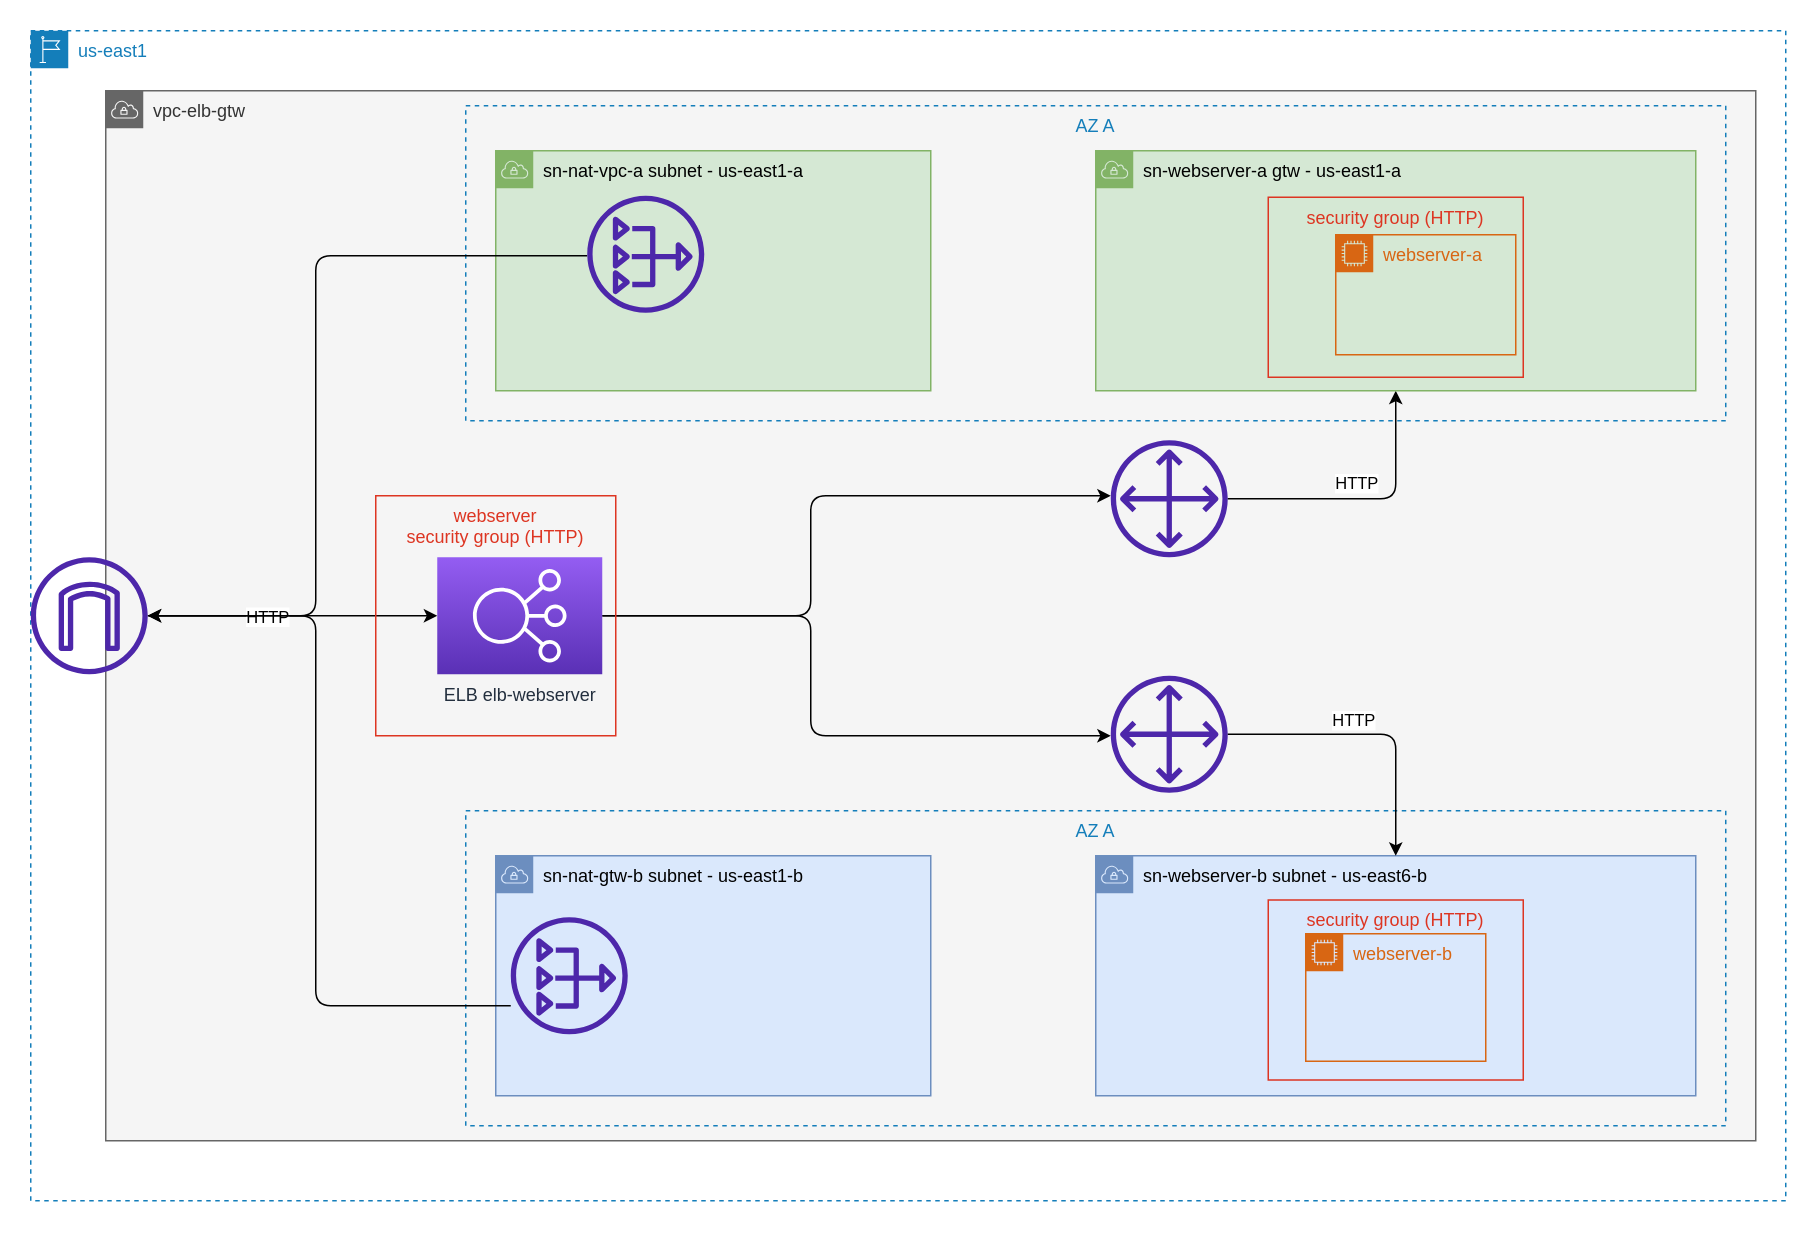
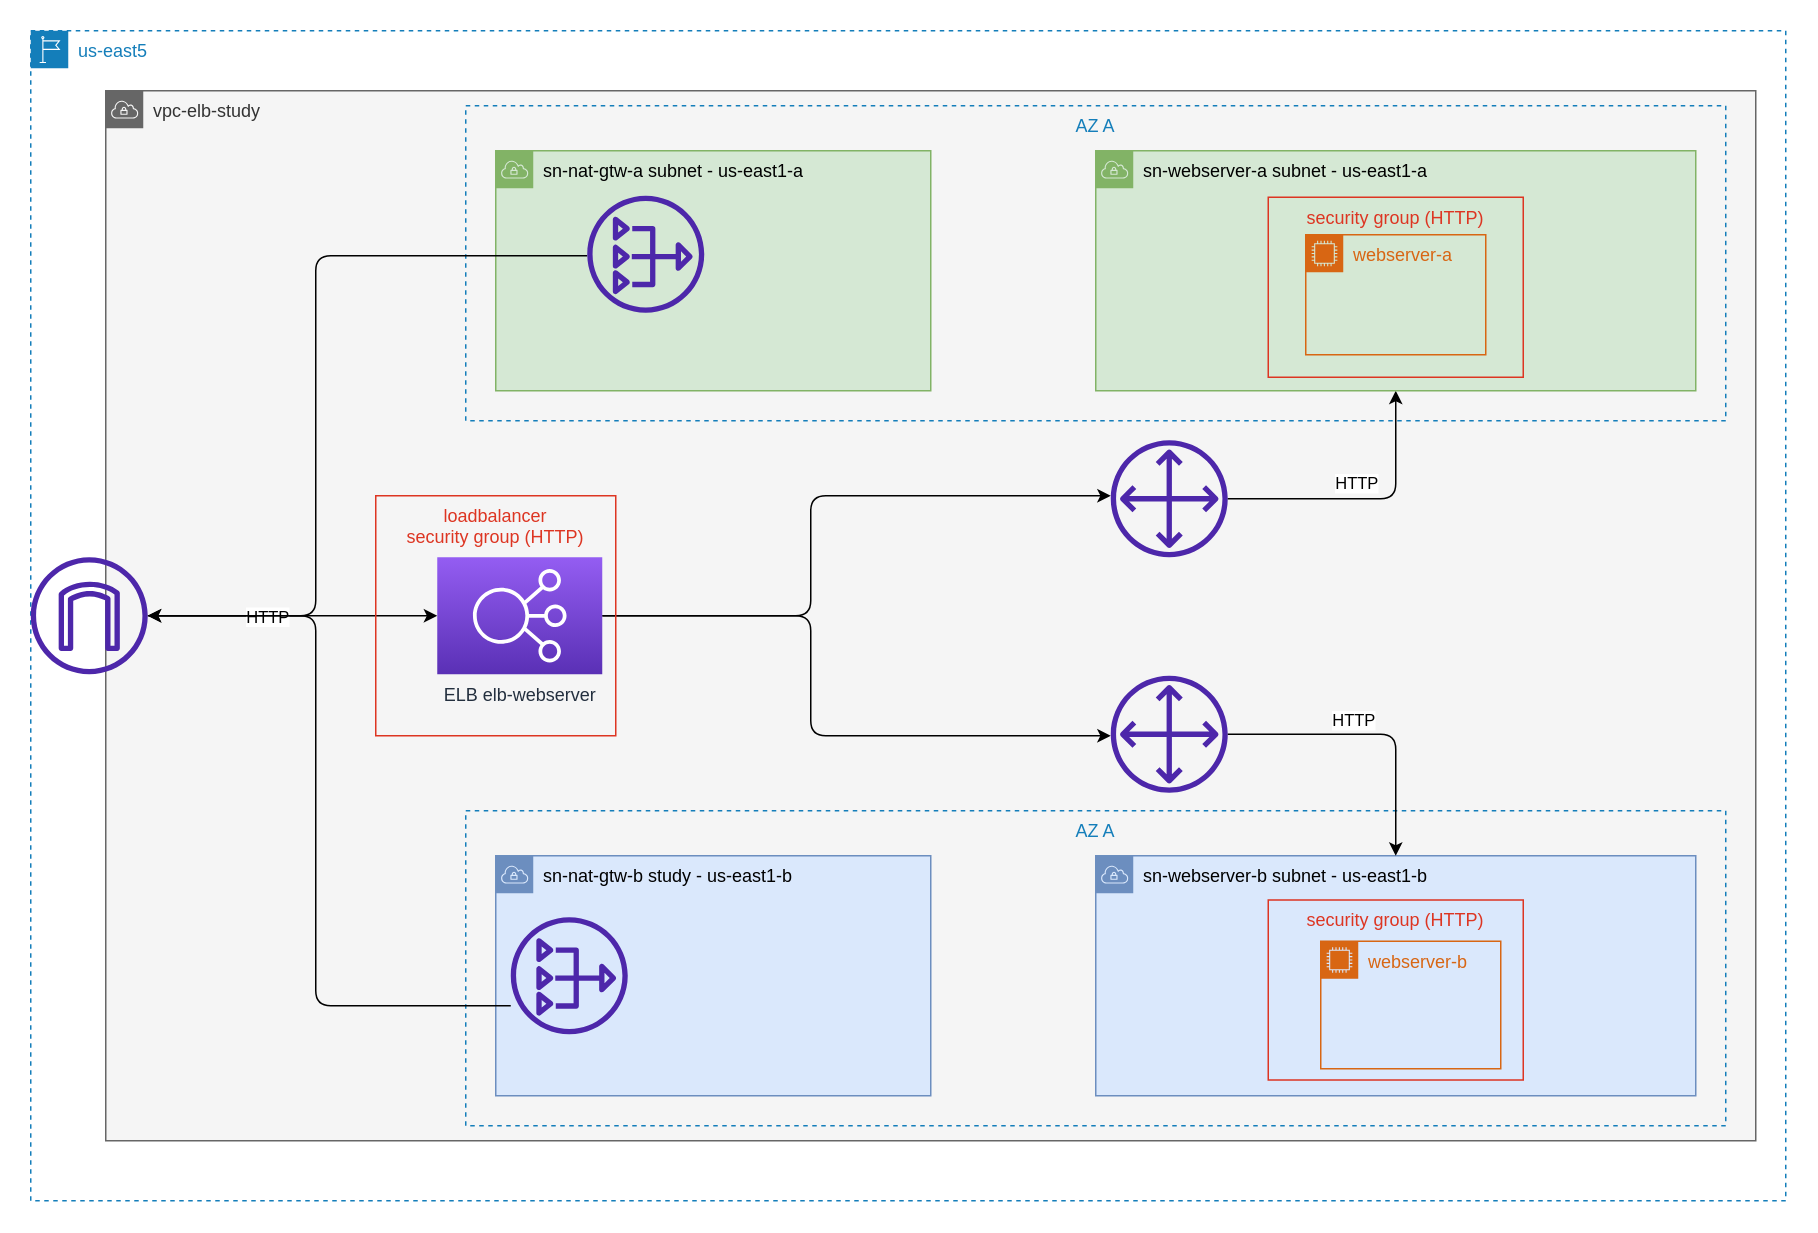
(119, 52) -> (119, 52)
(207, 112) -> (217, 112)
(698, 172) -> (698, 172)
(1293, 172) -> (1308, 172)
(1426, 295) -> (1396, 295)
(495, 516) -> (495, 516)
(698, 877) -> (693, 877)
(1308, 877) -> (1308, 877)
(1396, 998) -> (1411, 1005)
